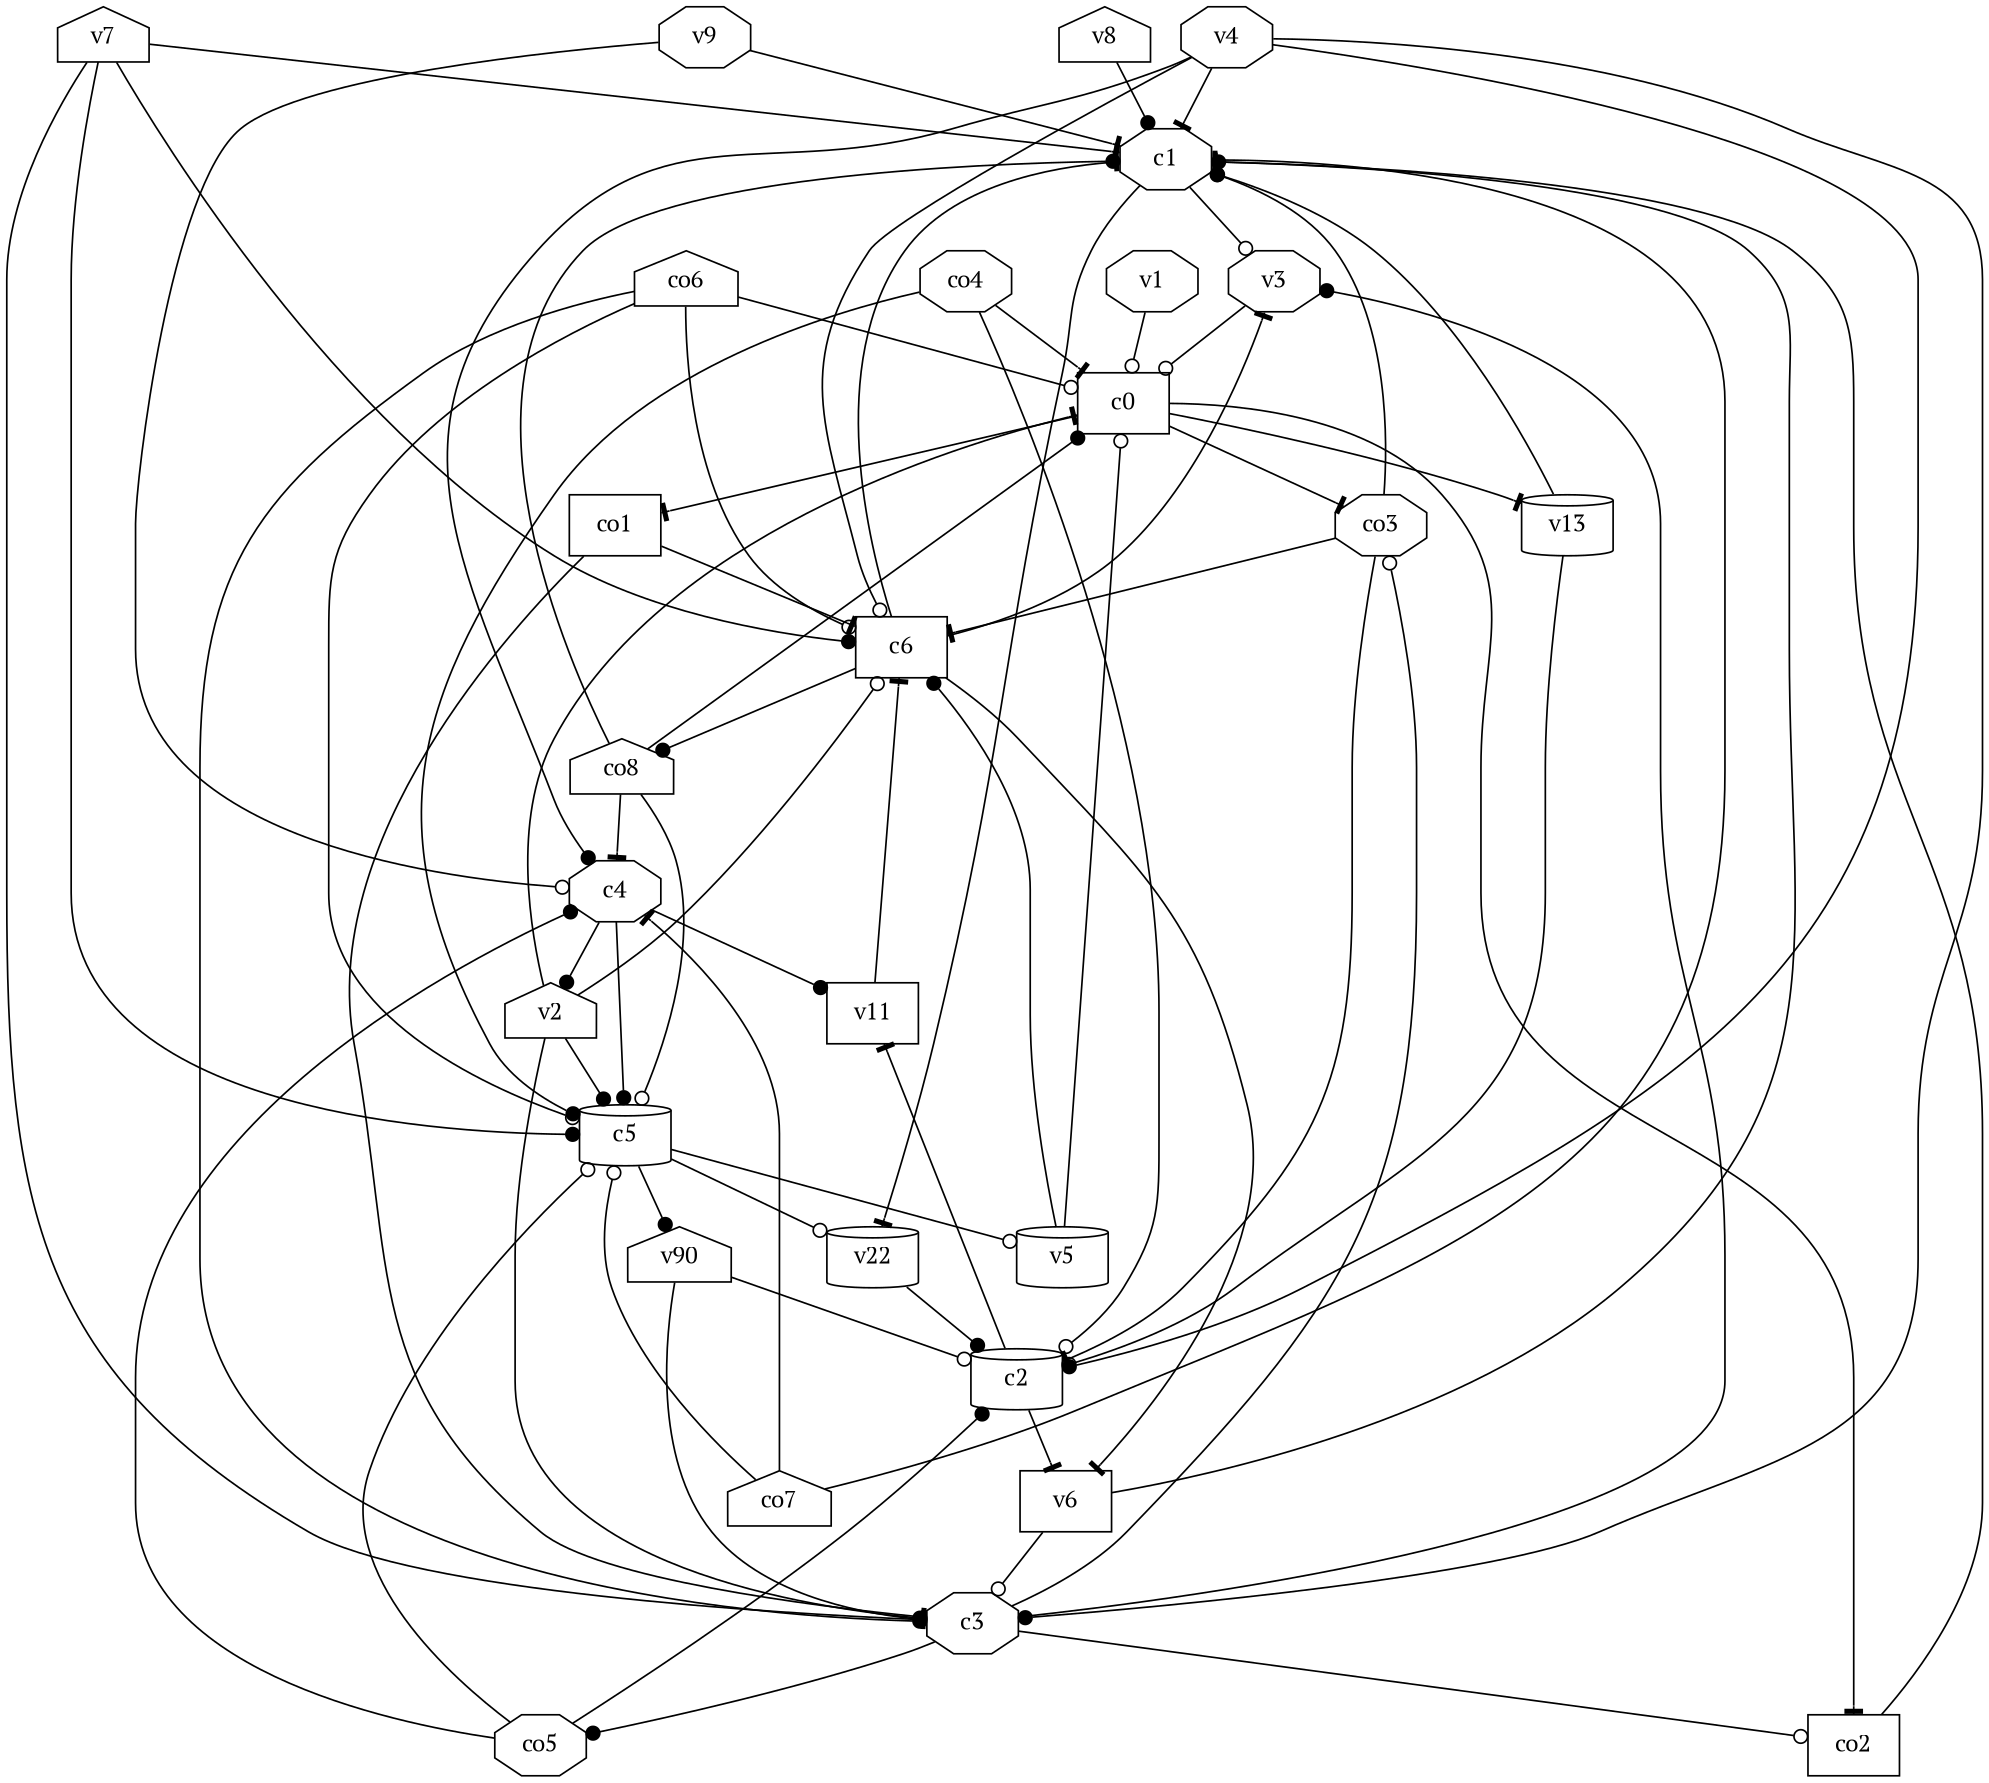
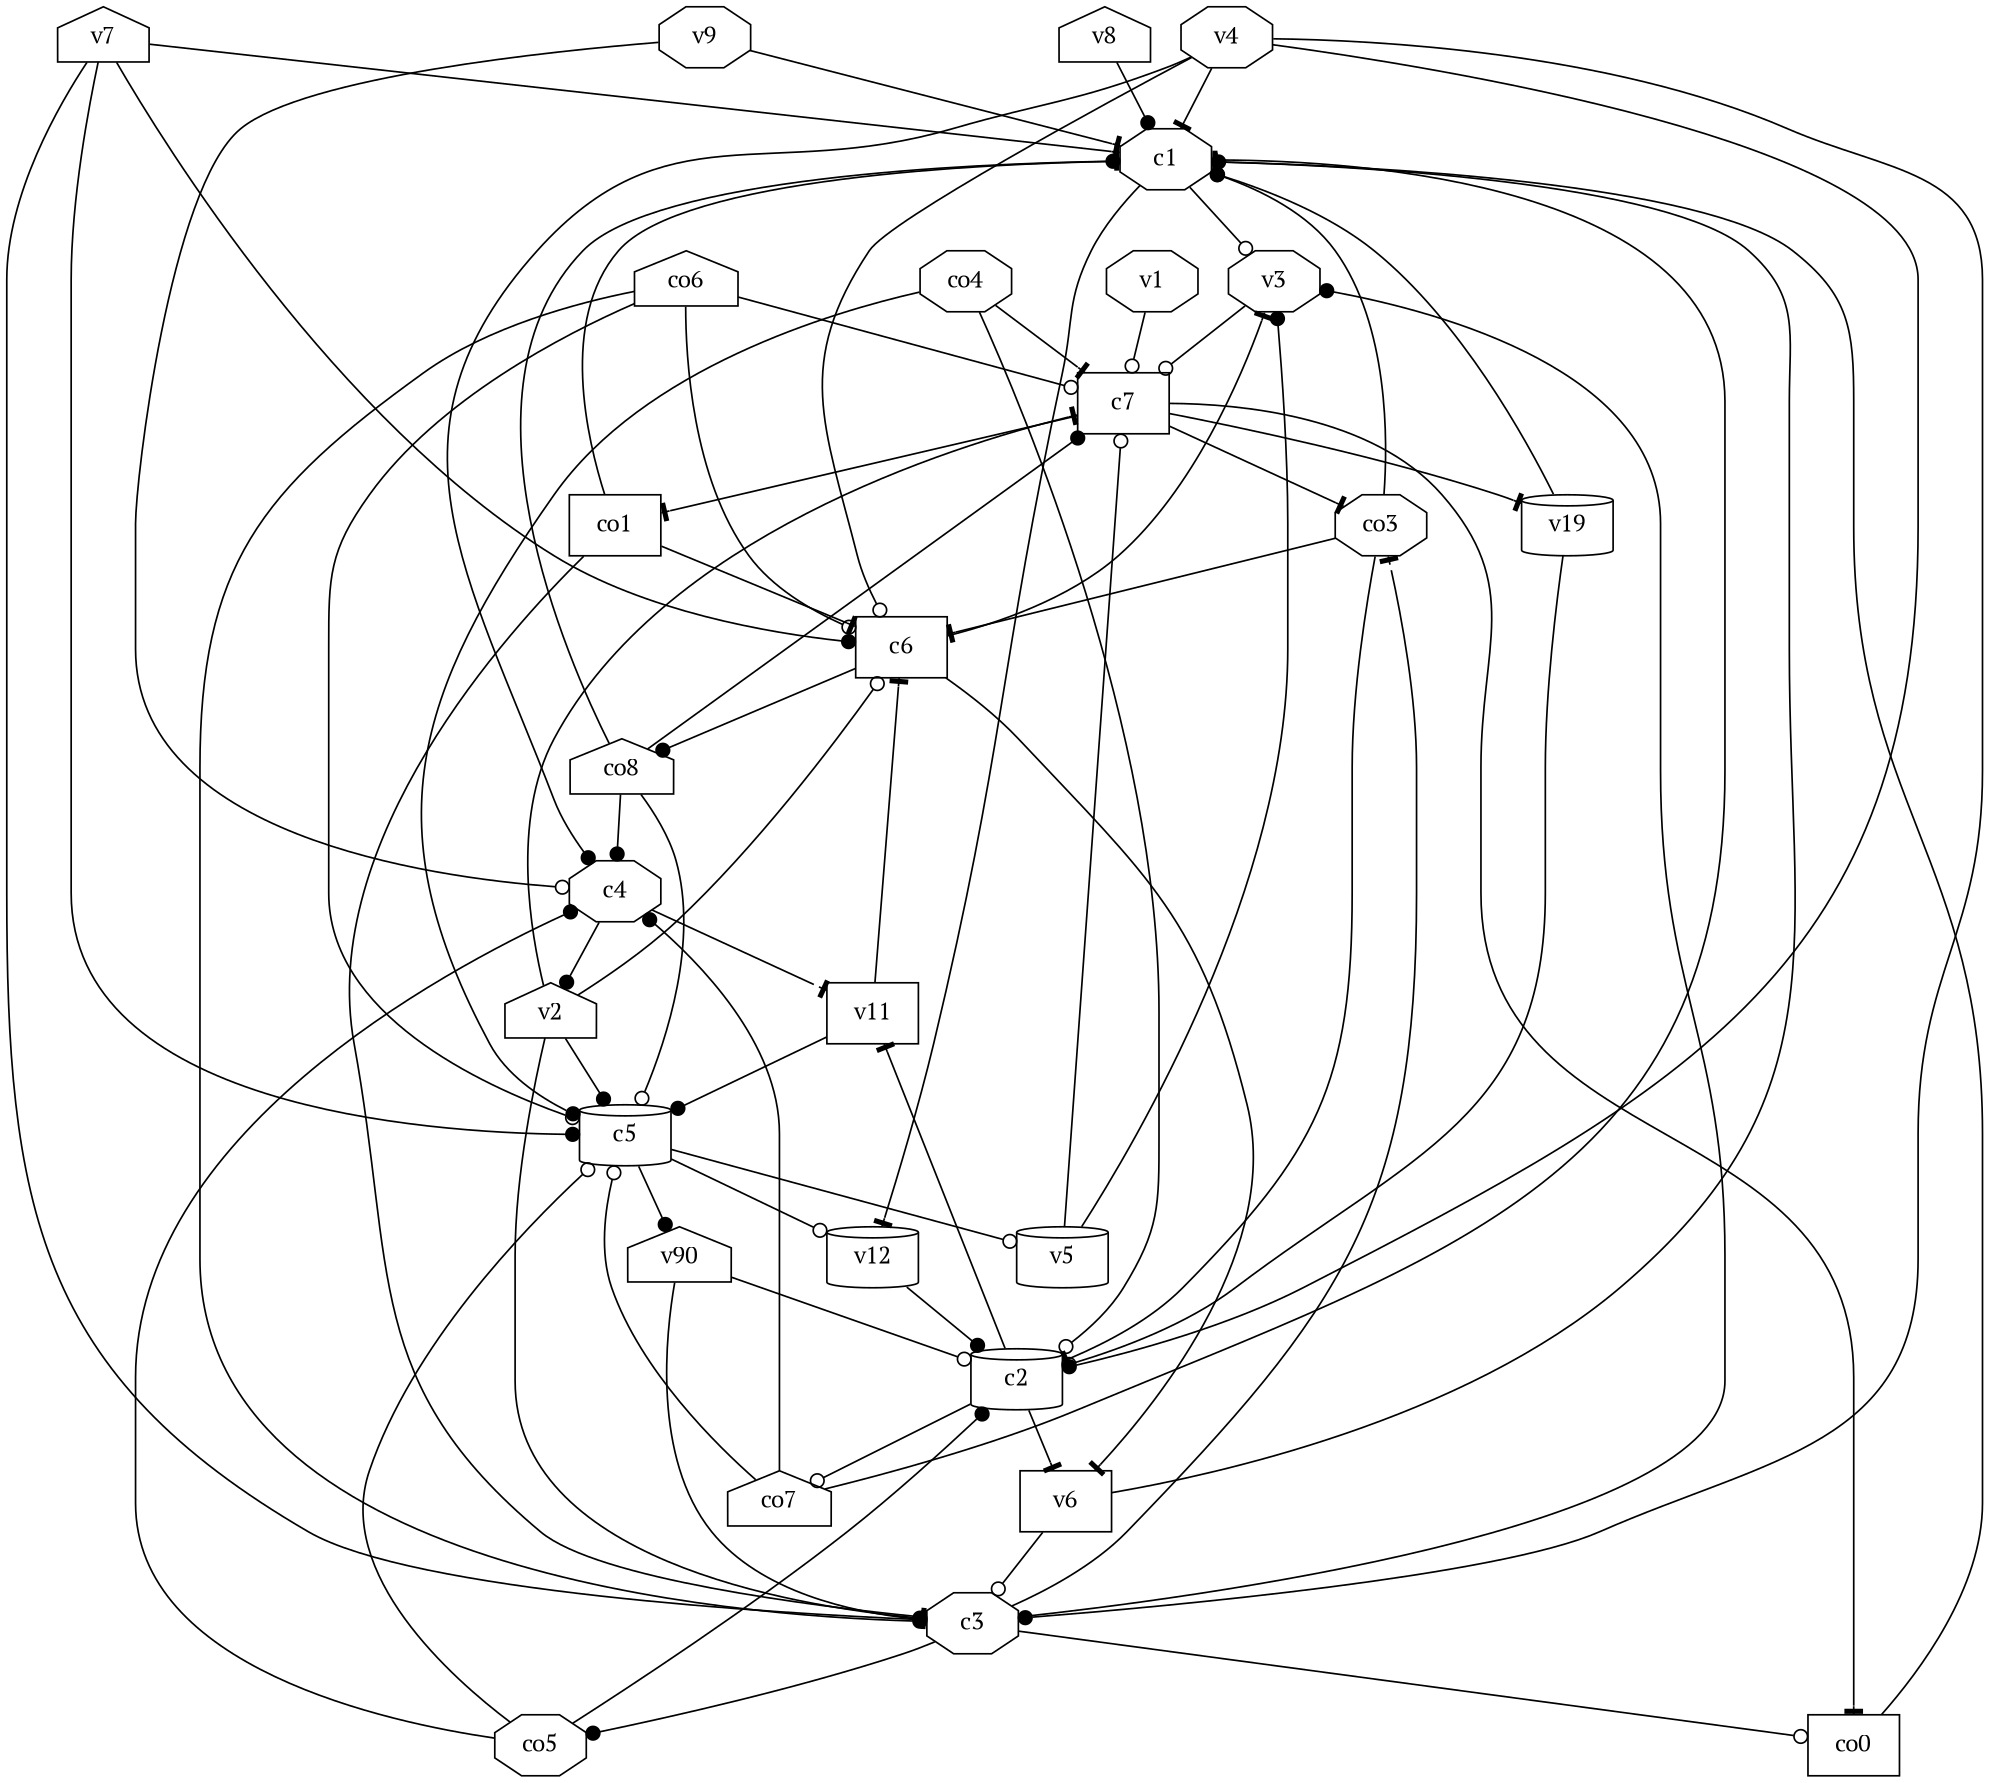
(874, 317) -> (678, 216)
(1123, 403) -> (1123, 403)
(1567, 525) -> (1567, 525)
(619, 823) -> (619, 823)
(1030, 946) -> (1269, 796)
(733, 947) -> (733, 947)
(620, 1006) -> (755, 1071)
(779, 1160) -> (779, 1160)
(1385, 1160) -> (1385, 1160)
(873, 1257) -> (873, 1257)
none -> (897, 1441)
(1854, 1745) -> (1854, 1745)
